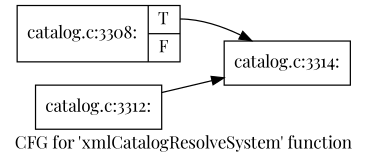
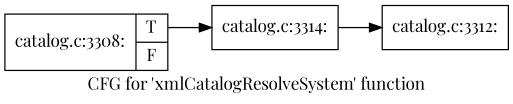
(187, 87) -> (354, 28)
